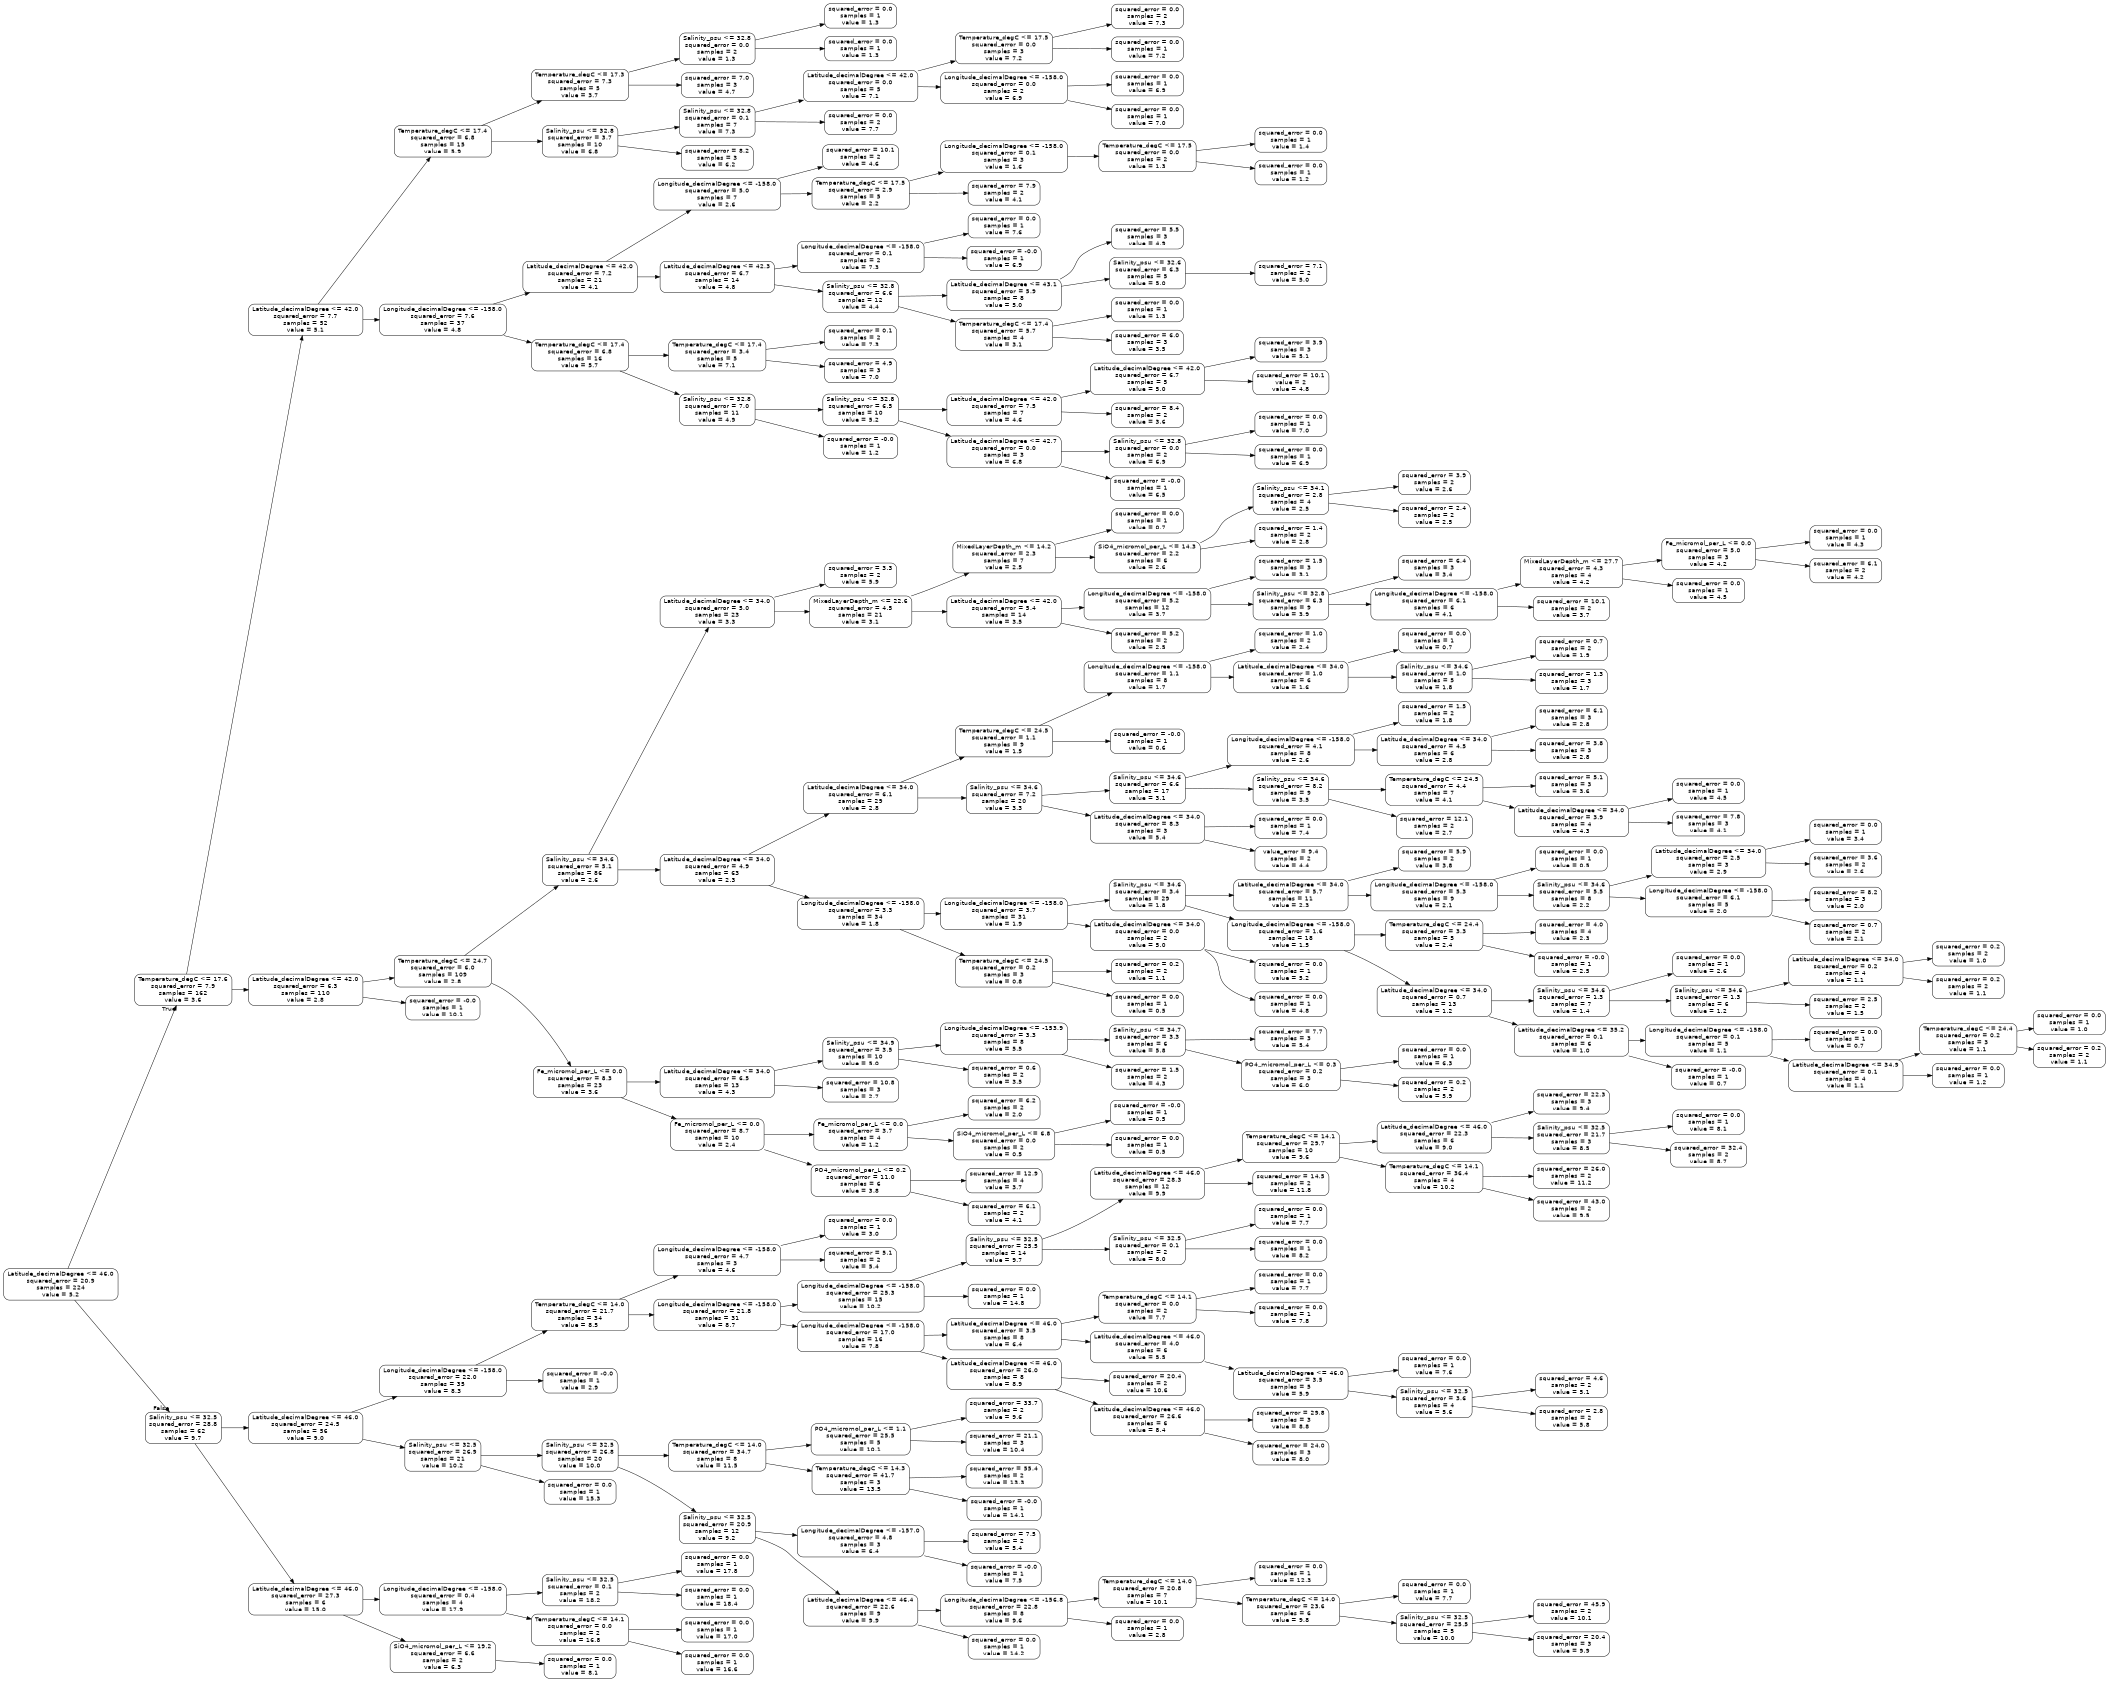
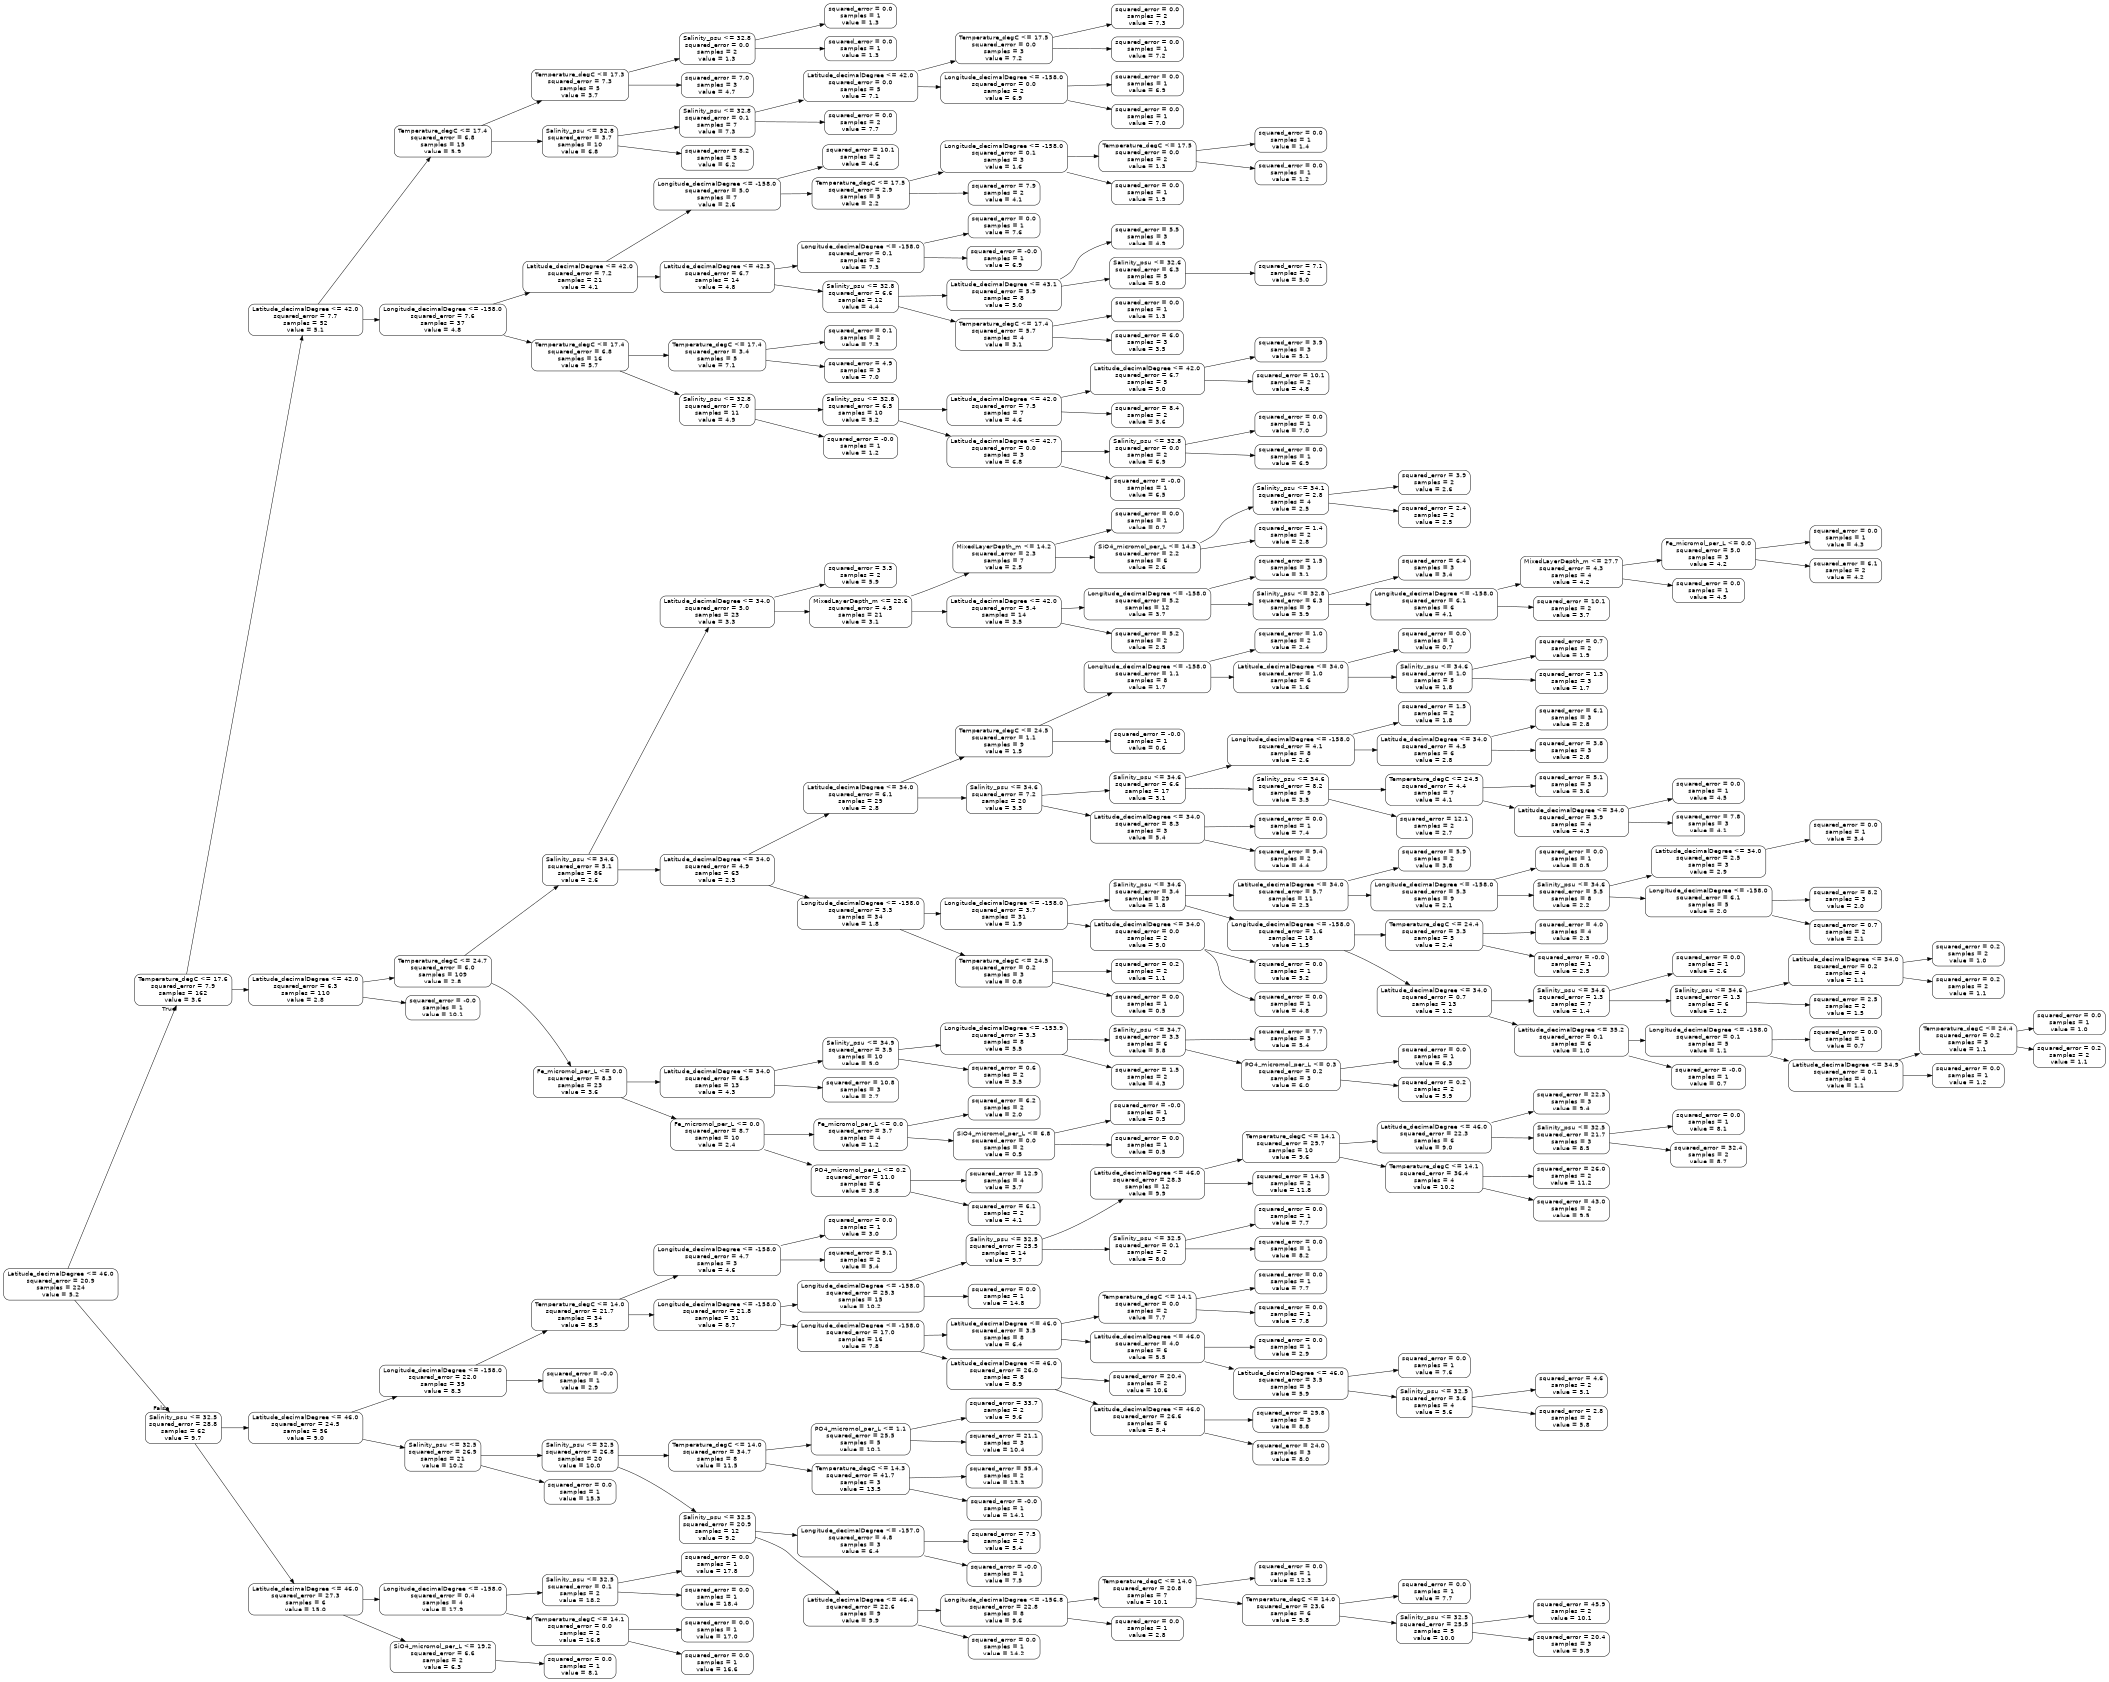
none -> (1147, 193)
(1291, 382) -> (1291, 382)
(1291, 859) -> (1291, 859)
(1846, 865) -> none
none -> (1291, 1347)
